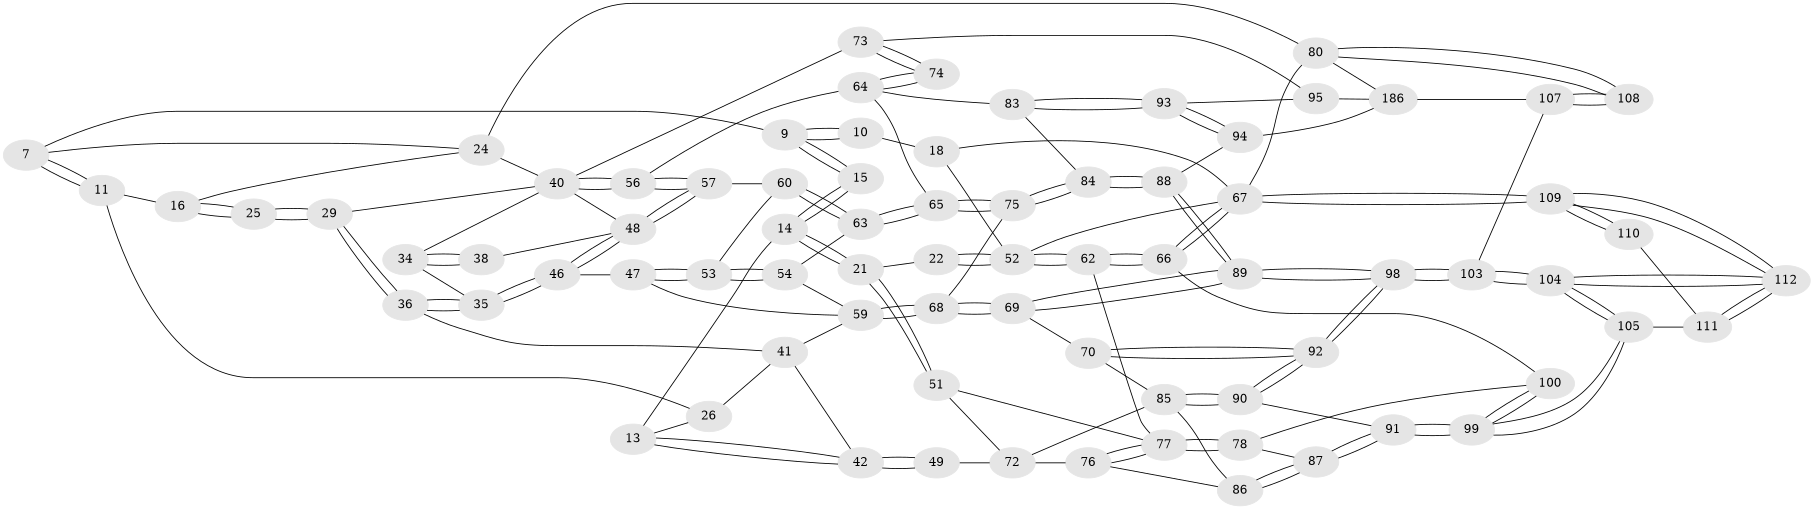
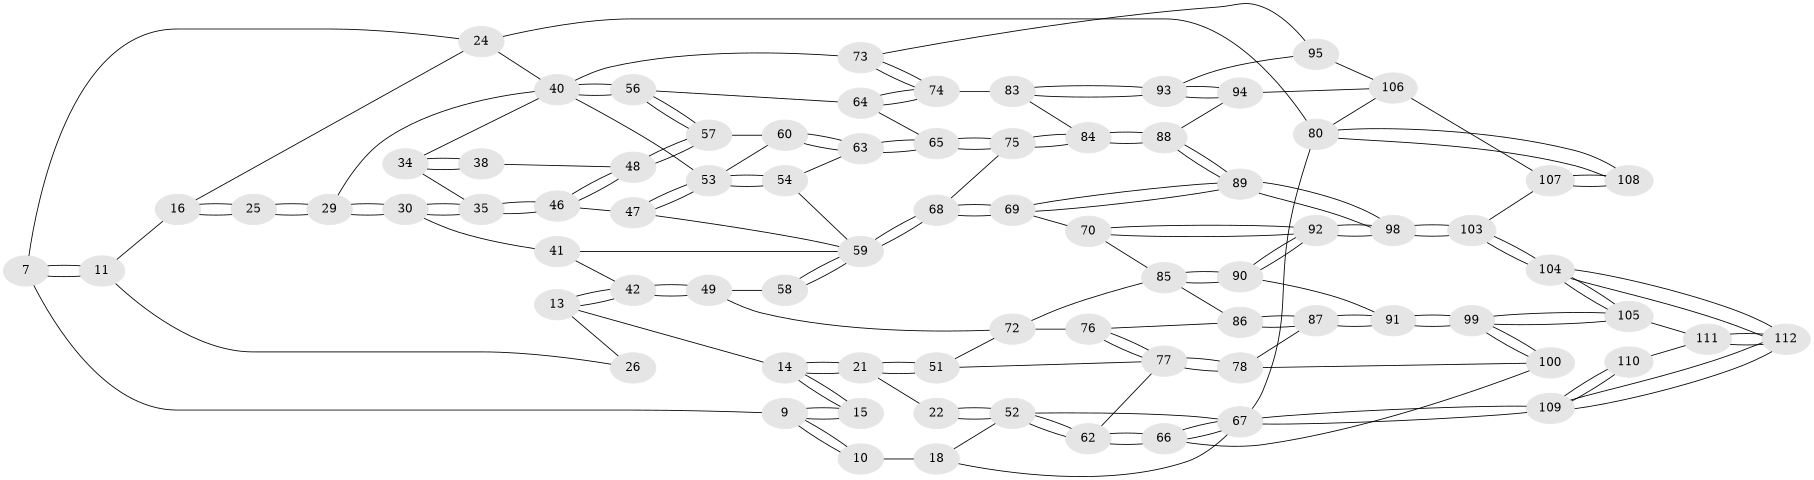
(936, 99) -> (975, 91)
(1393, 99) -> (1393, 88)
(595, 207) -> (636, 132)
none -> (785, 290)
(406, 305) -> (406, 209)
(747, 385) -> none
